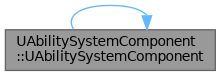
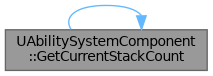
(110, 50) -> (106, 50)
